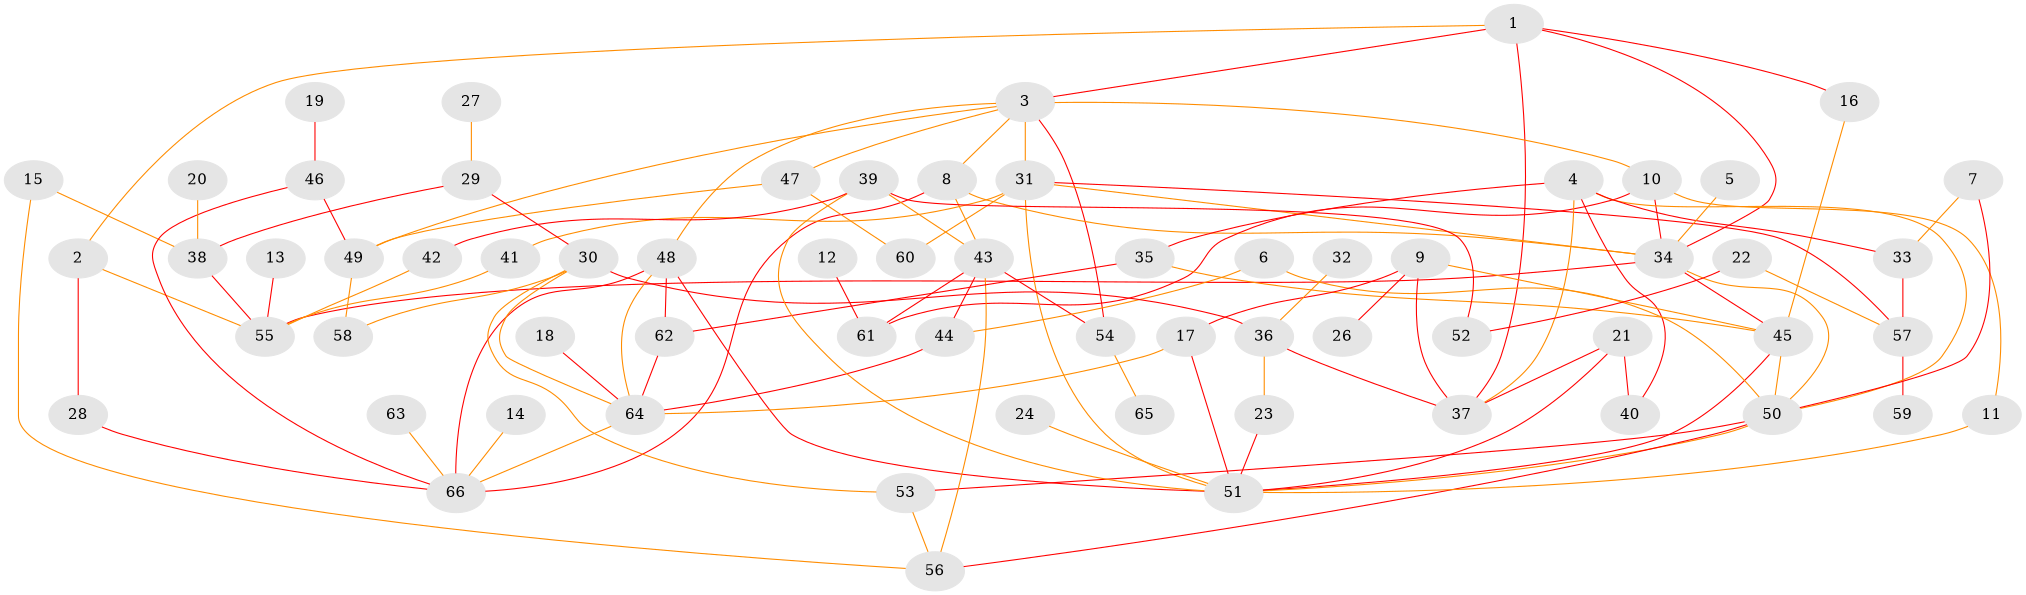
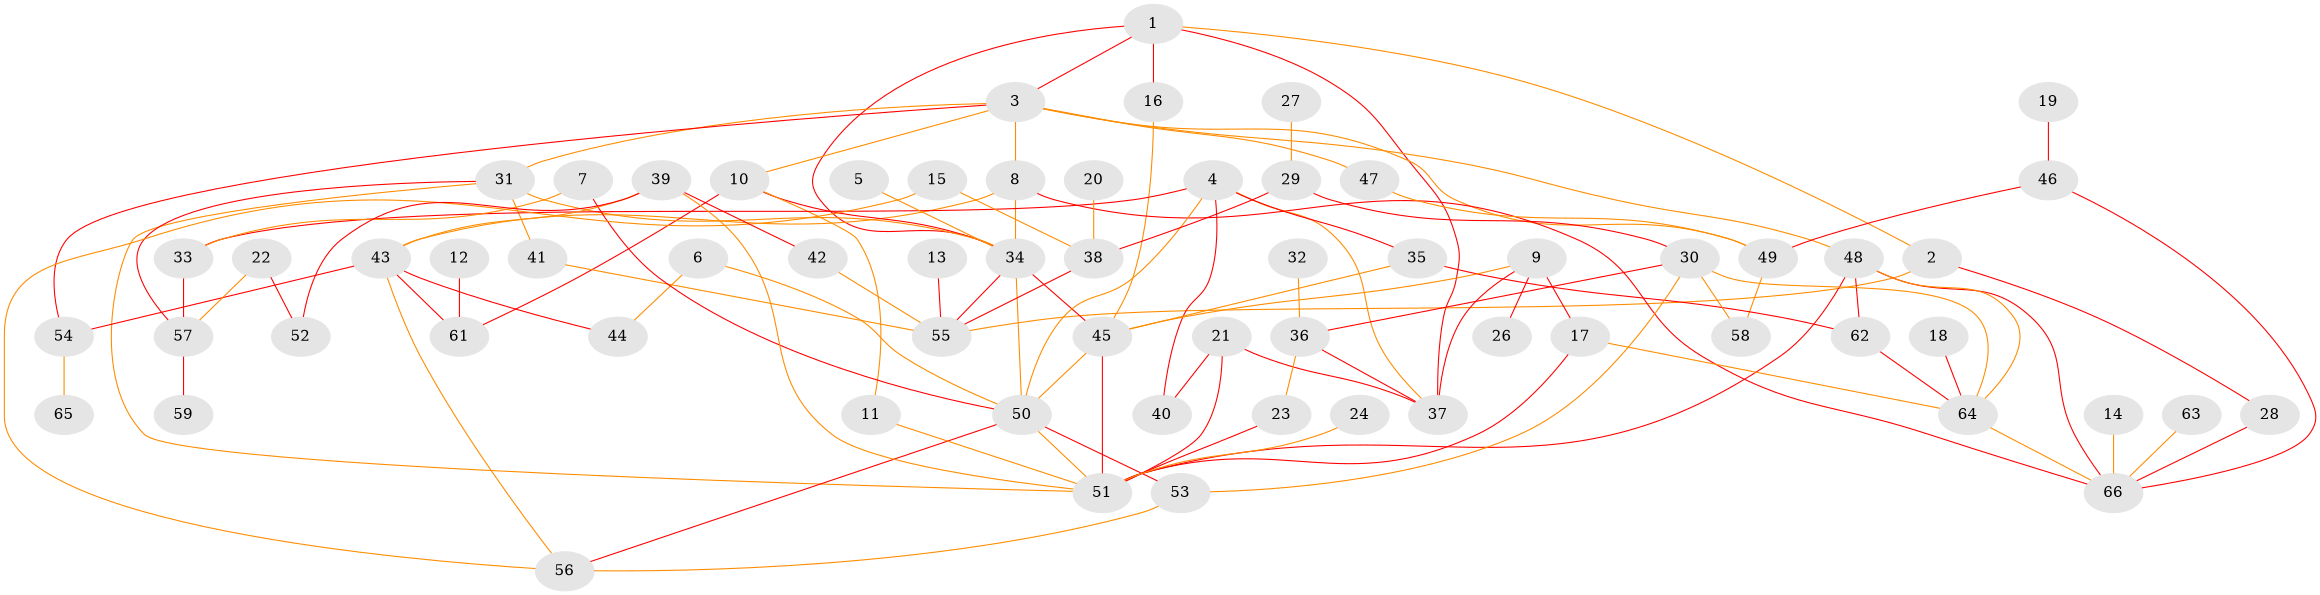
(906, 258) -> none
(795, 386) -> none
